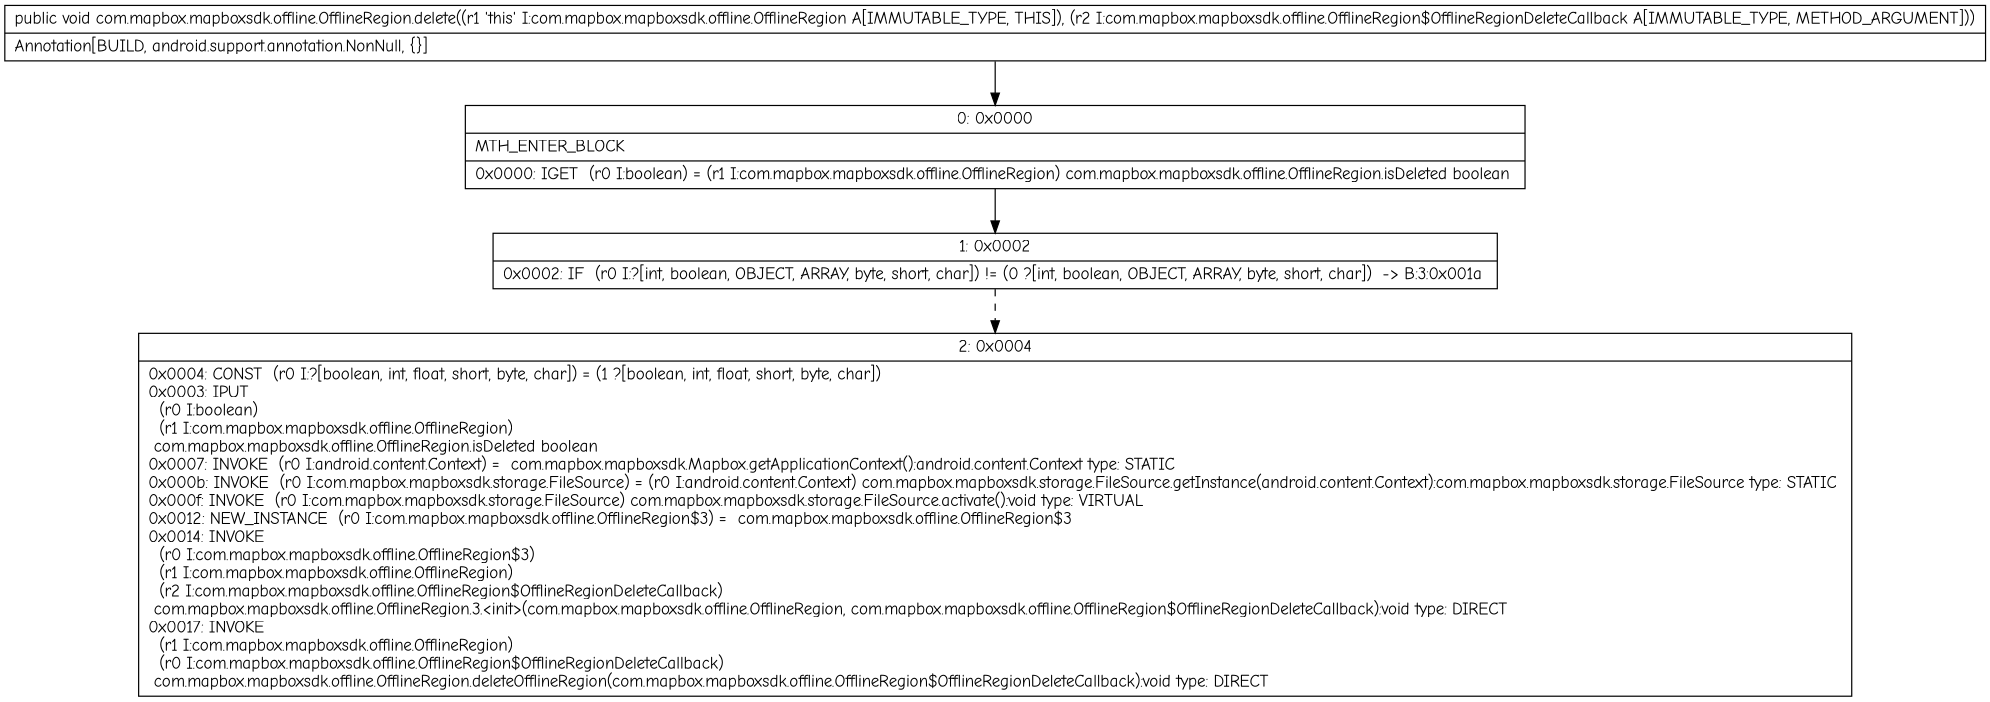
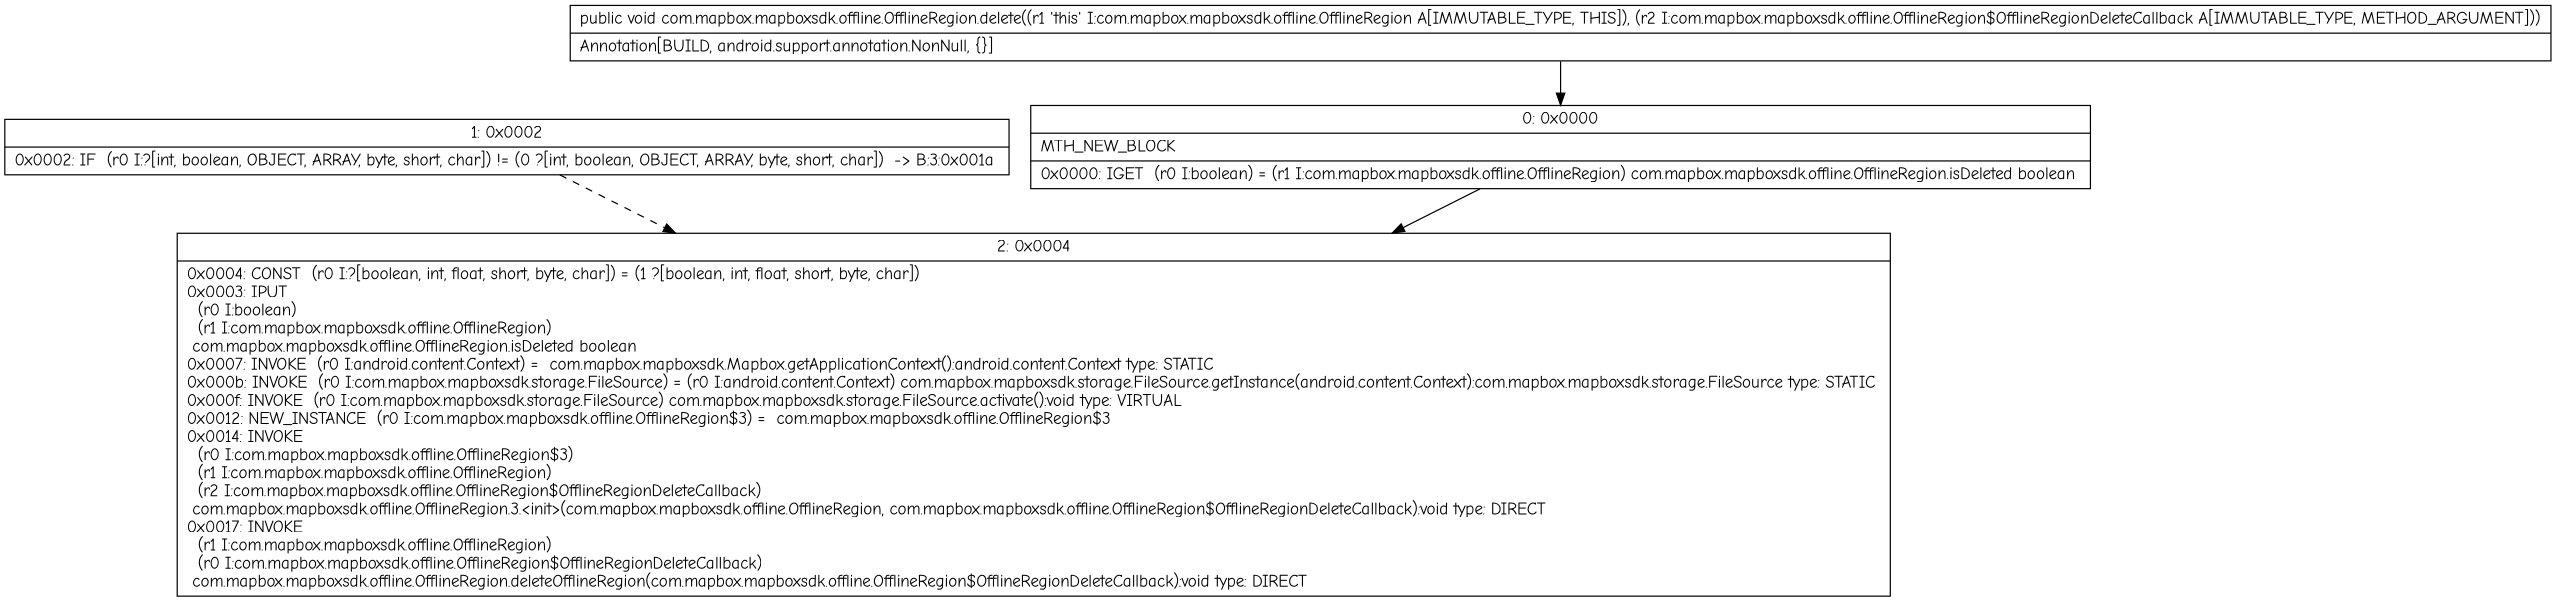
(550, 146) -> (1108, 146)
(995, 205) -> (1442, 208)
